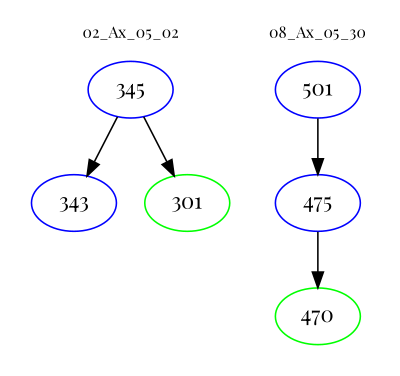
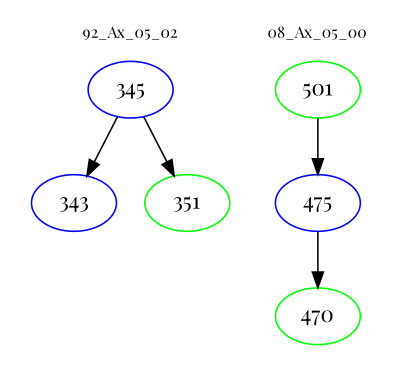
(131, 34) -> (131, 34)
(318, 34) -> (318, 34)
(318, 90) -> (318, 90)
(187, 203) -> (187, 203)
